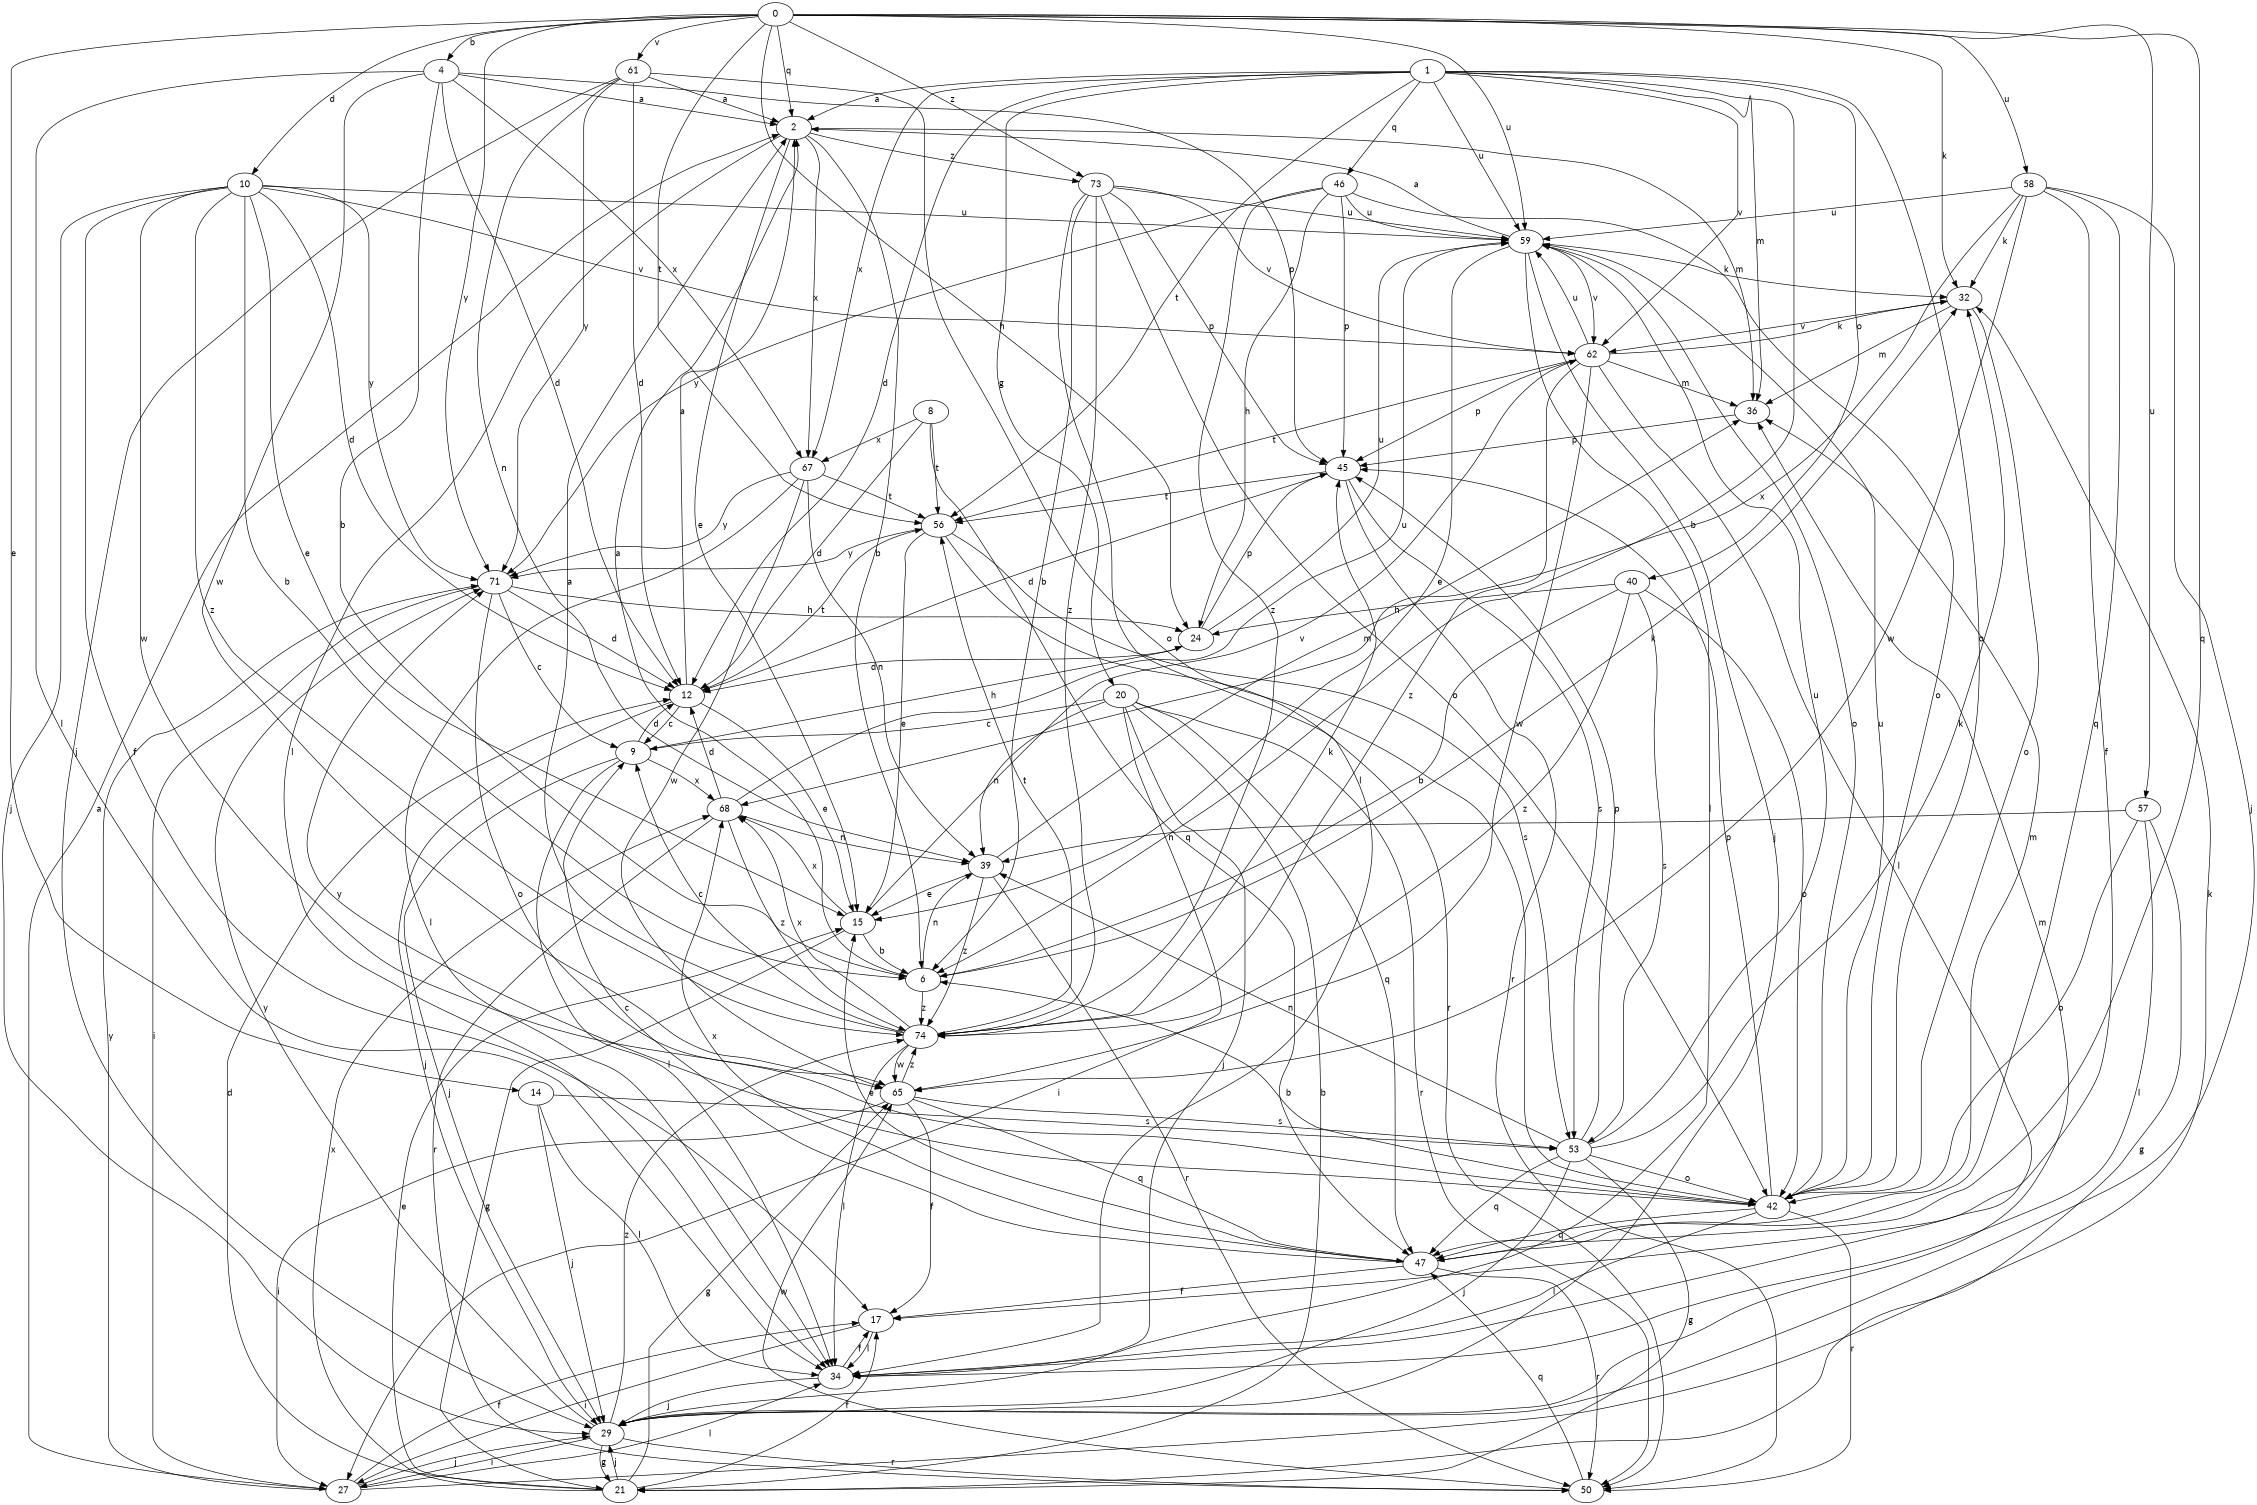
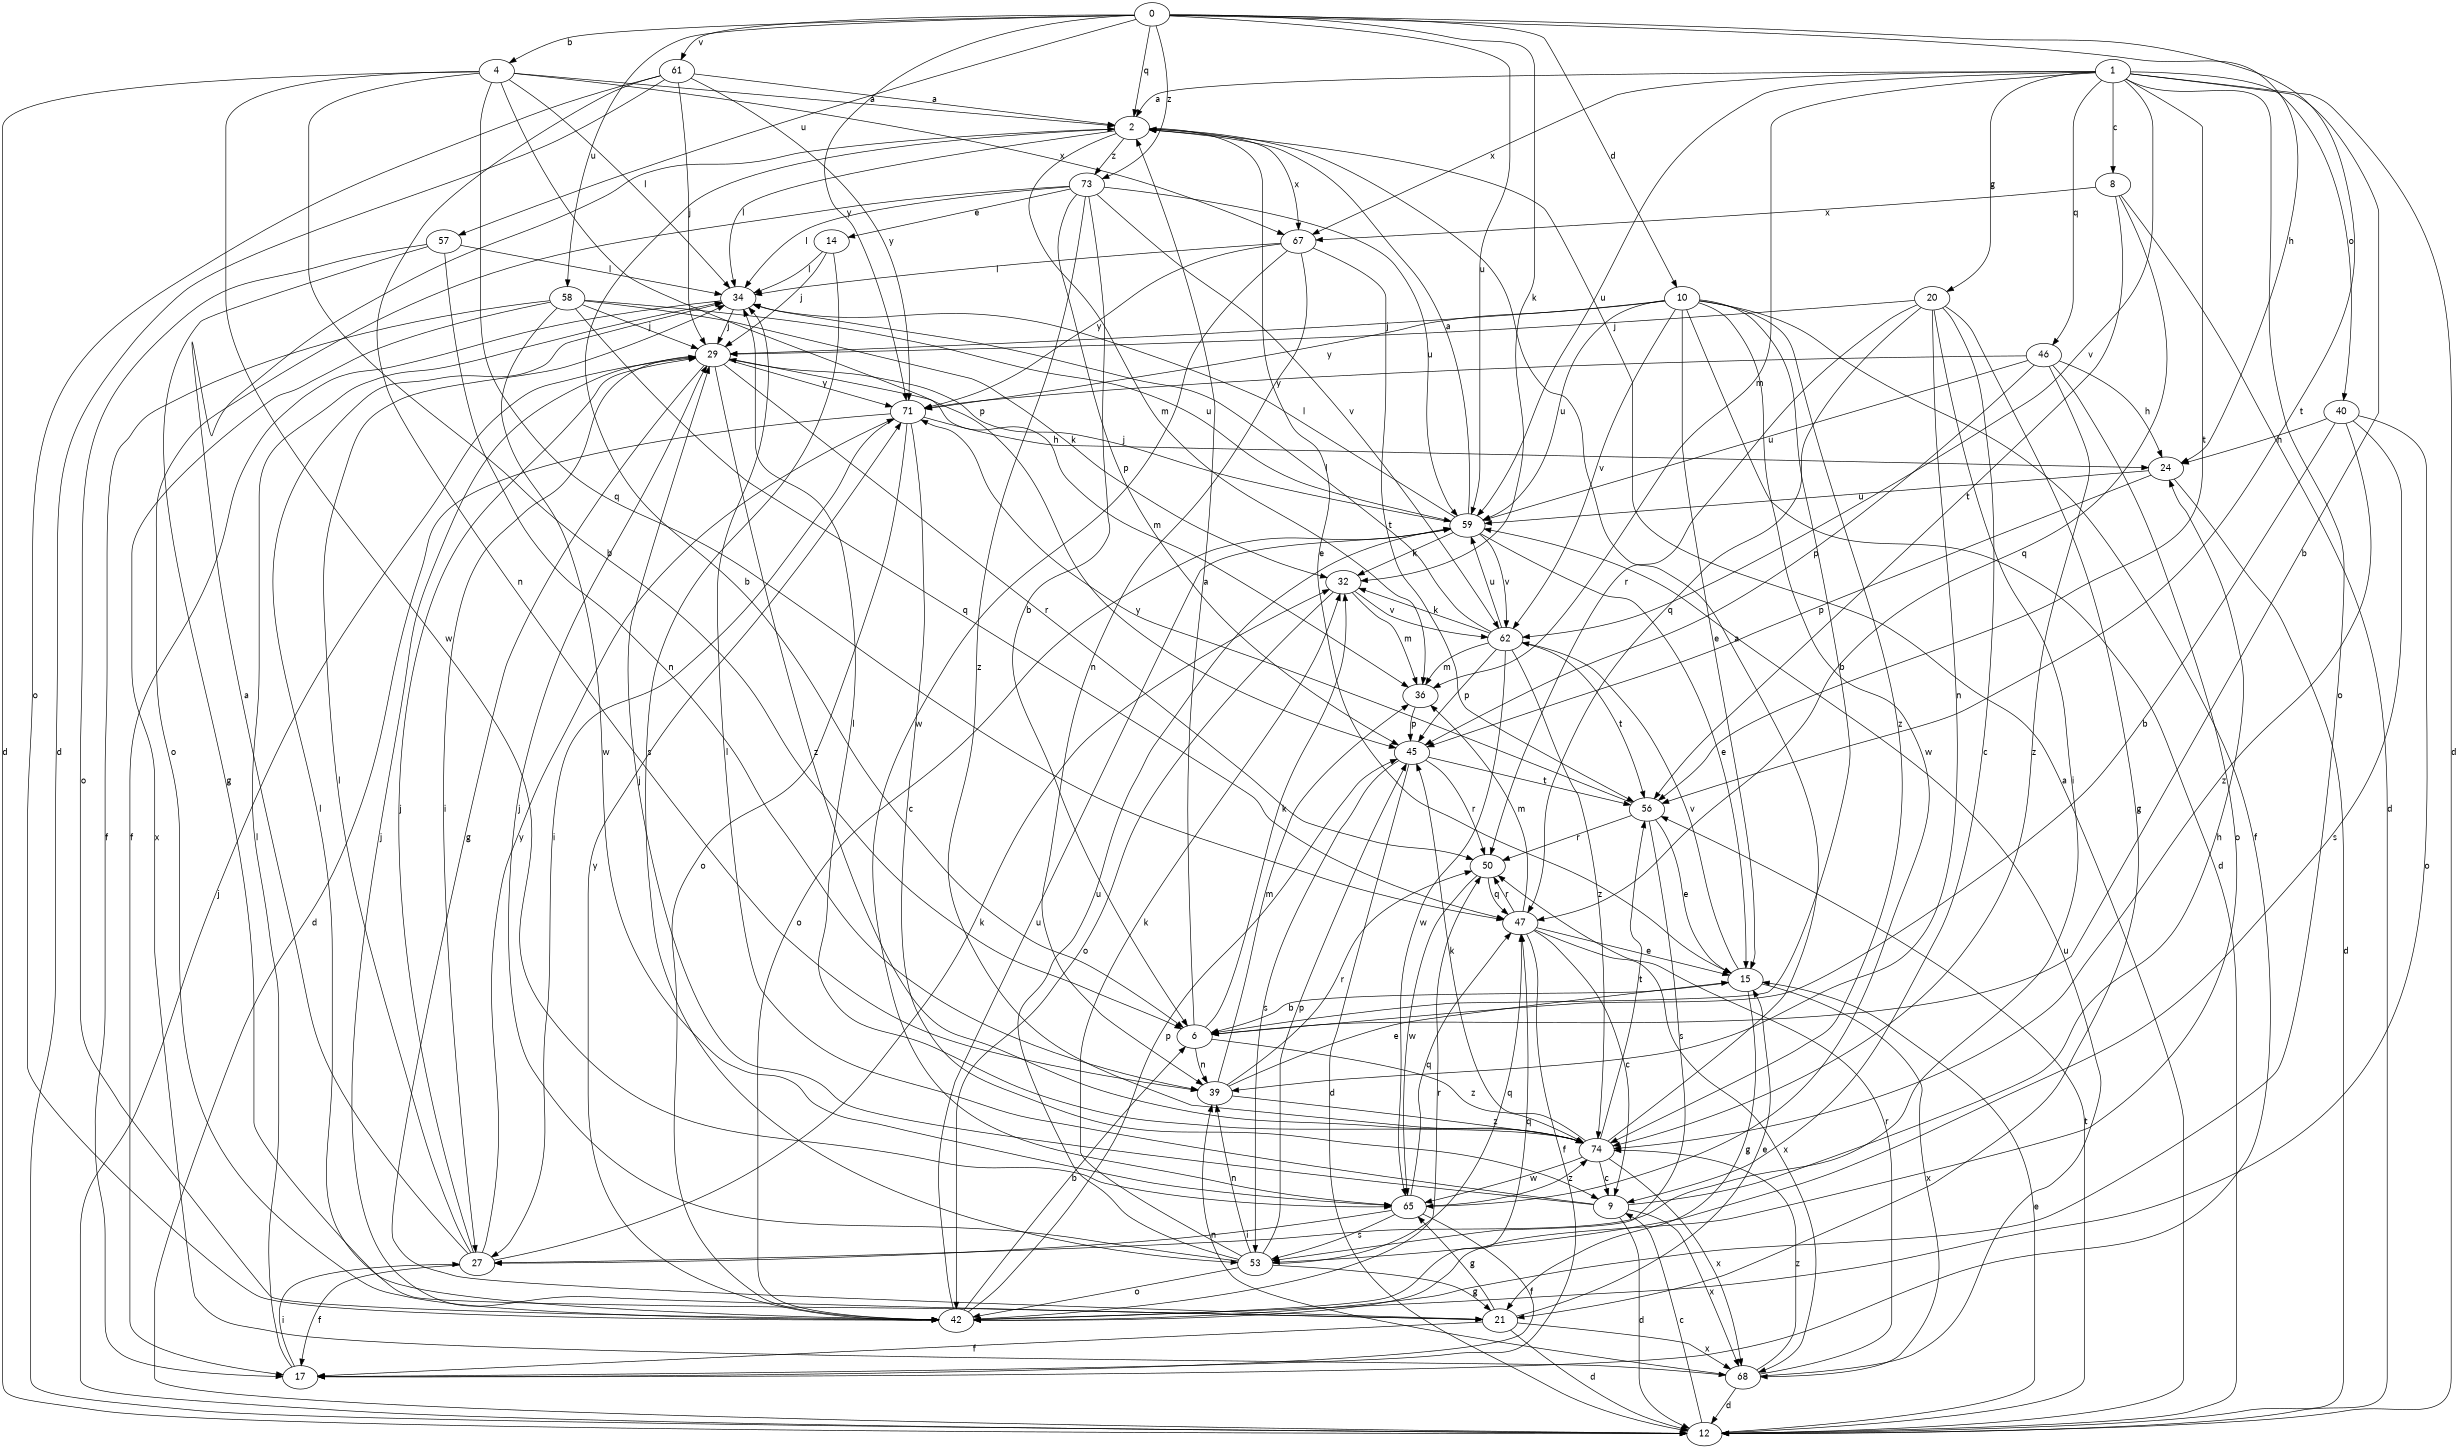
none -> (2113, 125)
(2199, 217) -> (834, 631)
(11, 369) -> (962, 212)
(1323, 1093) -> (2139, 809)
